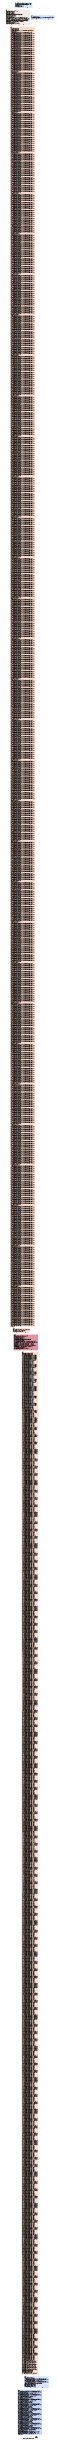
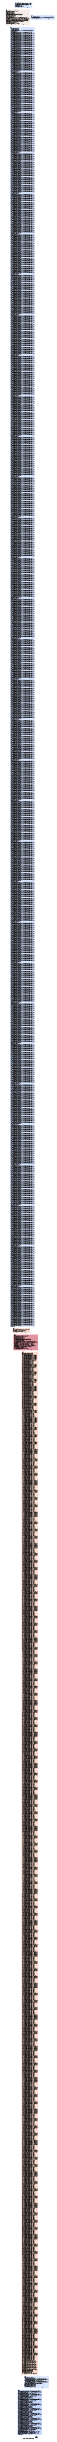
(22, 677) -> (22, 677)
